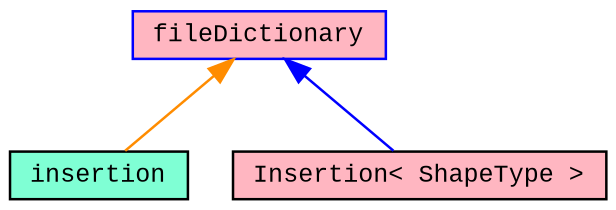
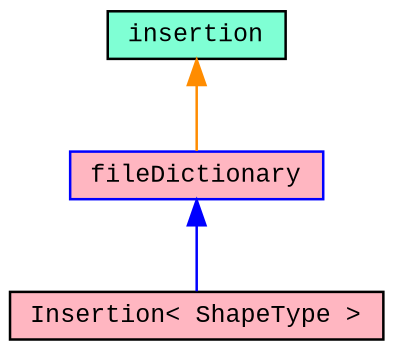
(170, 113) -> (197, 118)
